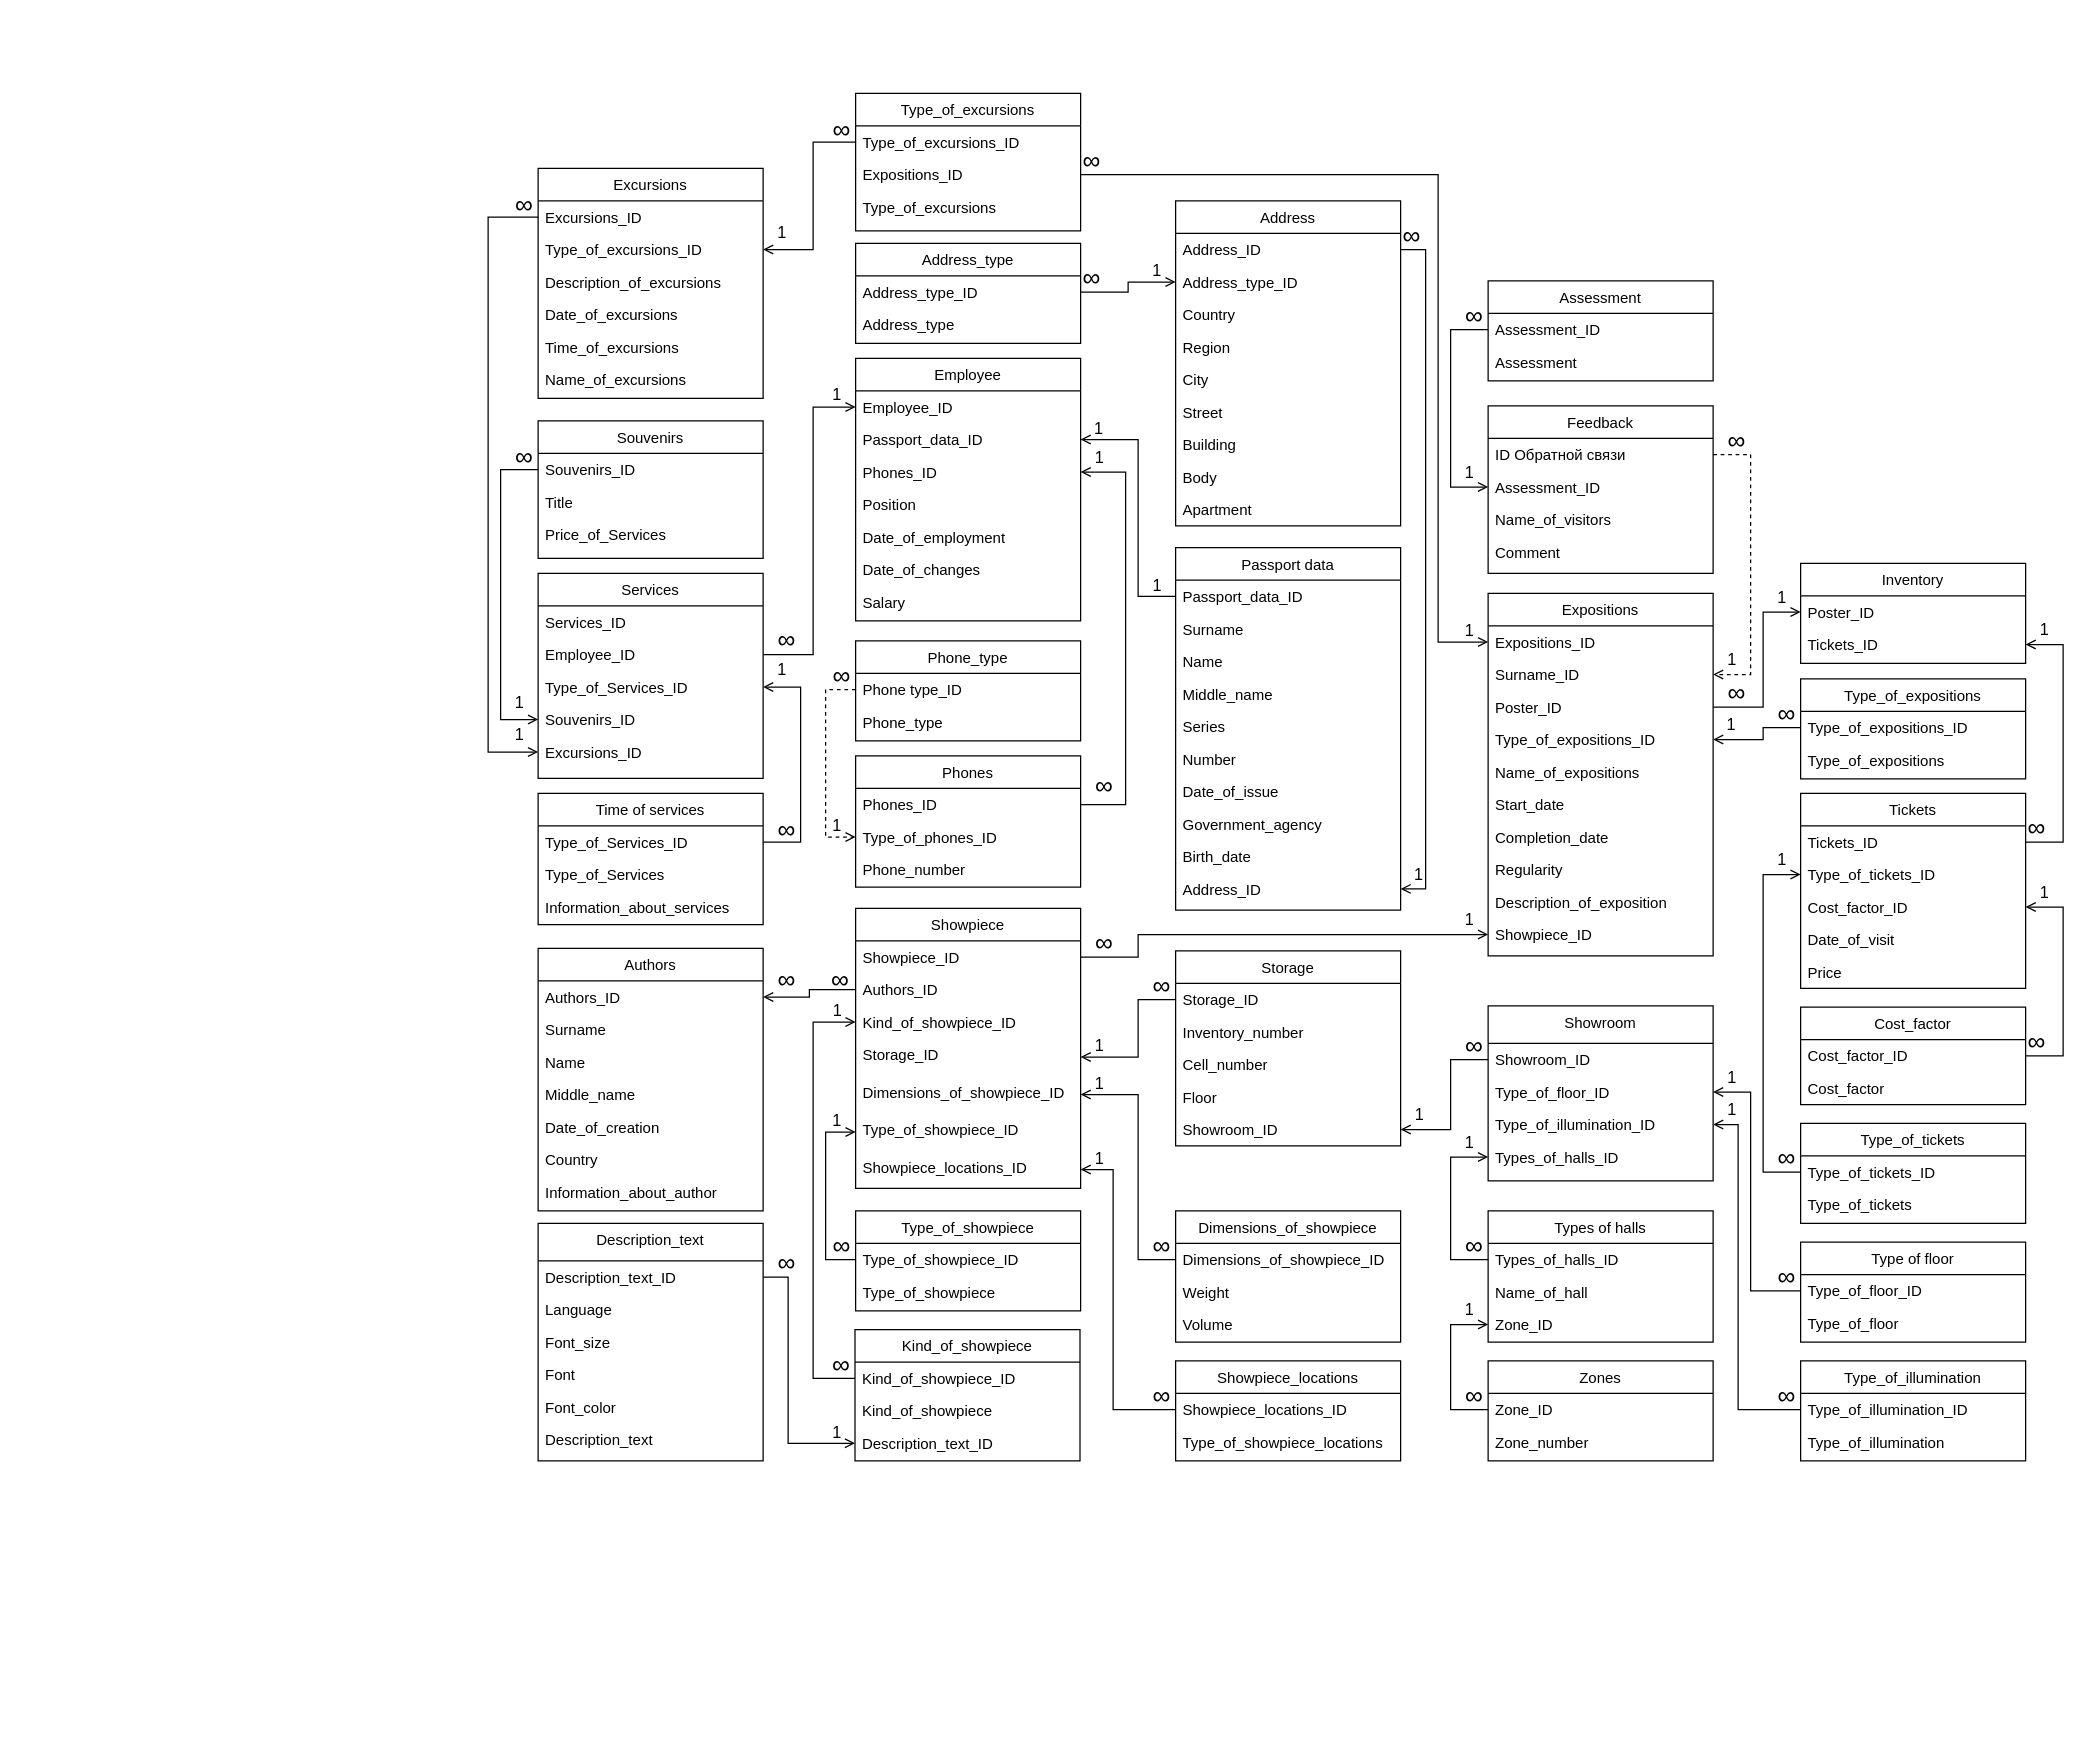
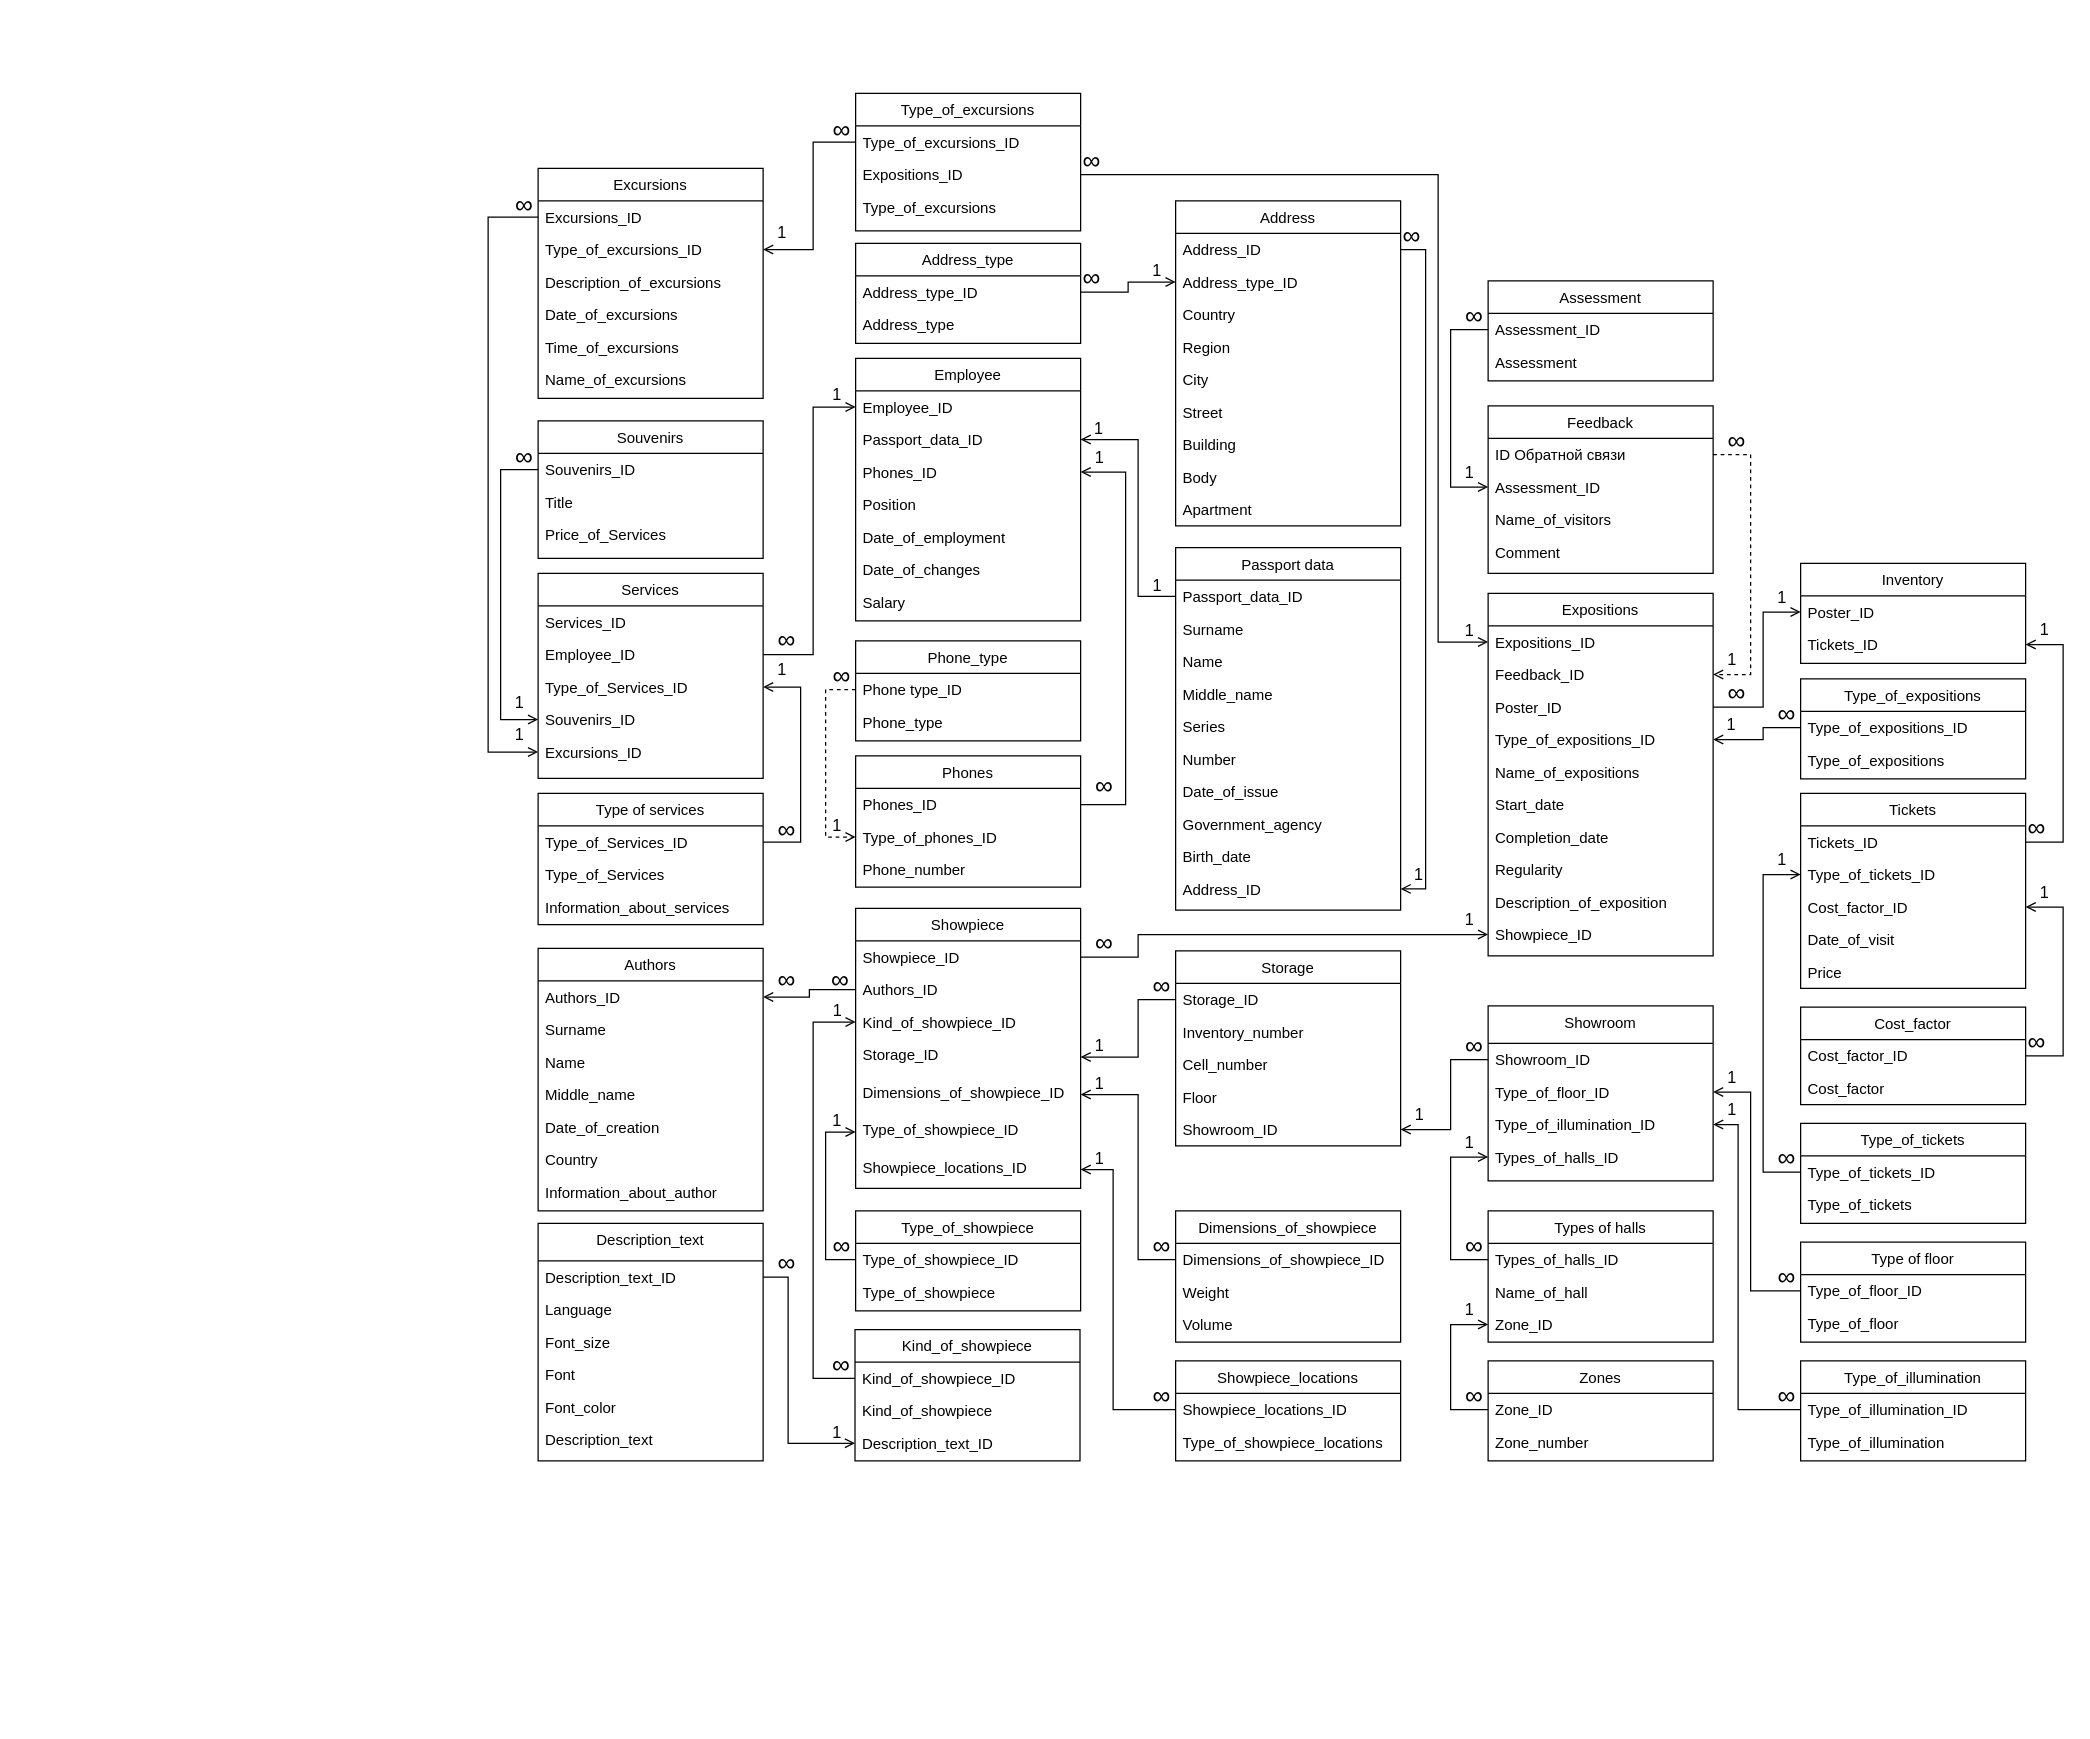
(1537, 675) -> (1541, 675)
(650, 810) -> (650, 810)
